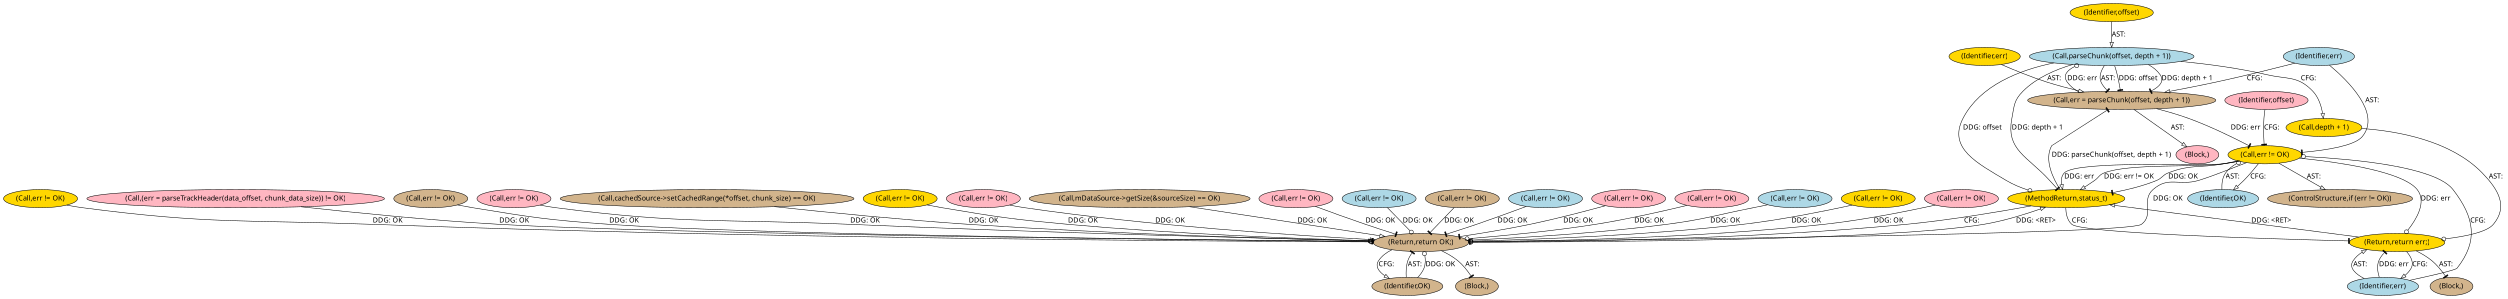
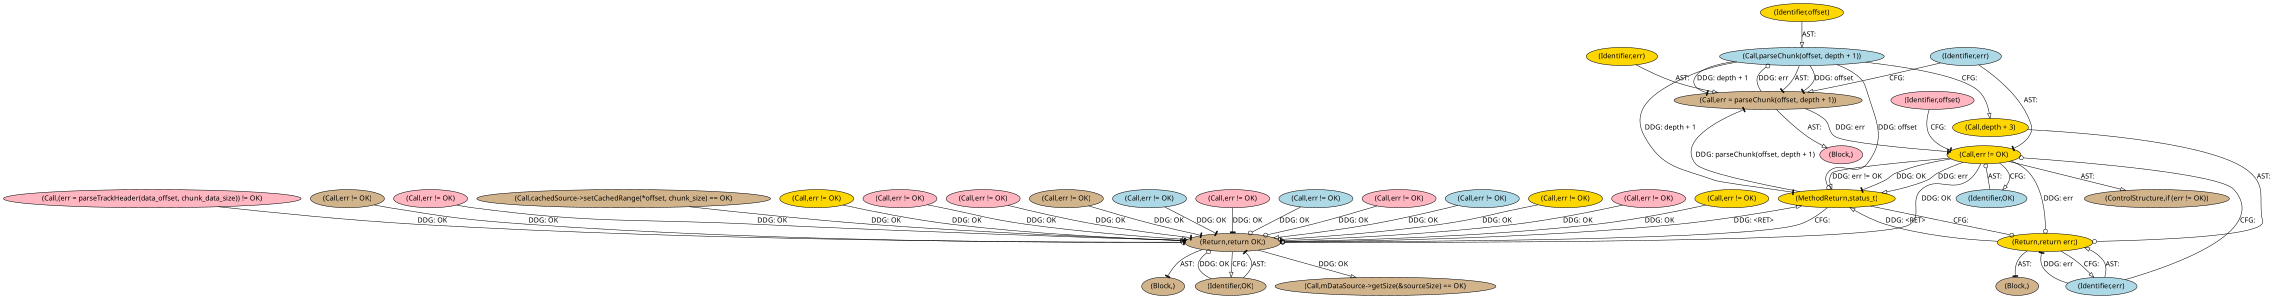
(2324, 128) -> (1991, 128)
(1285, 221) -> (1305, 263)
(2200, 236) -> (1940, 220)
